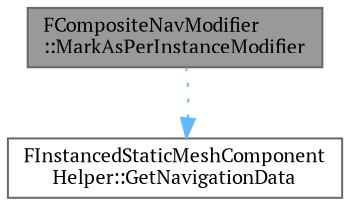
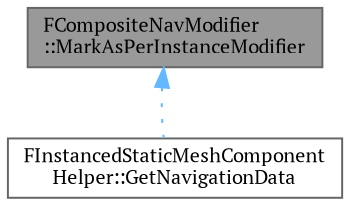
(188, 93) -> (162, 113)
